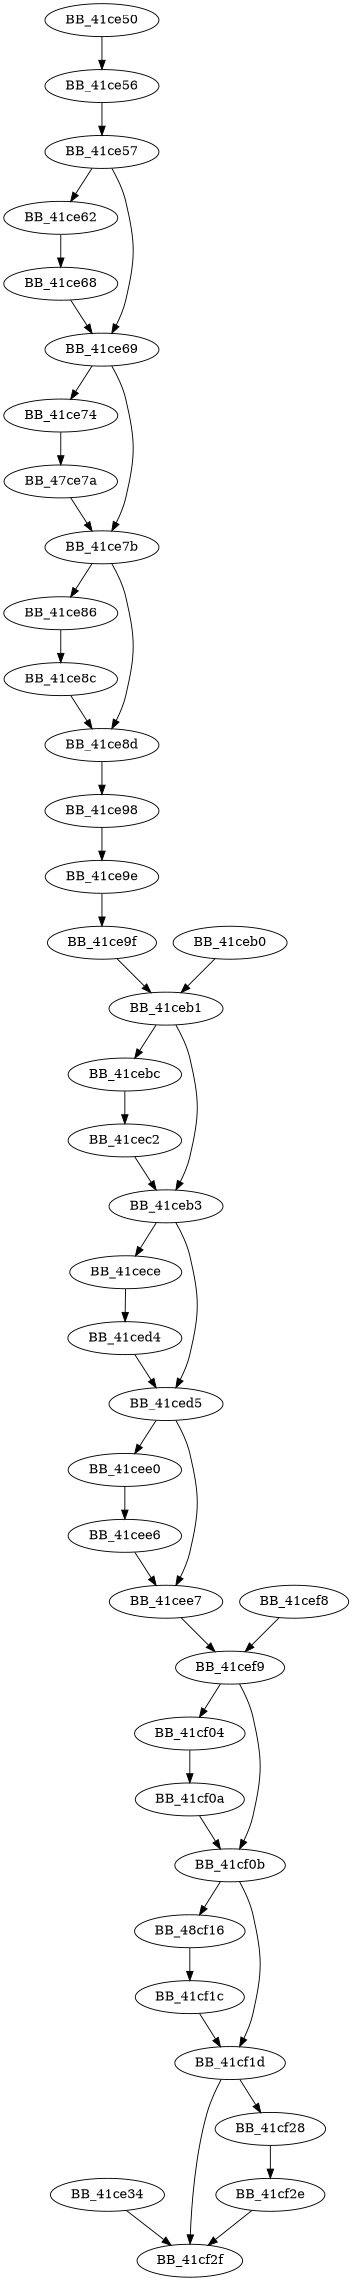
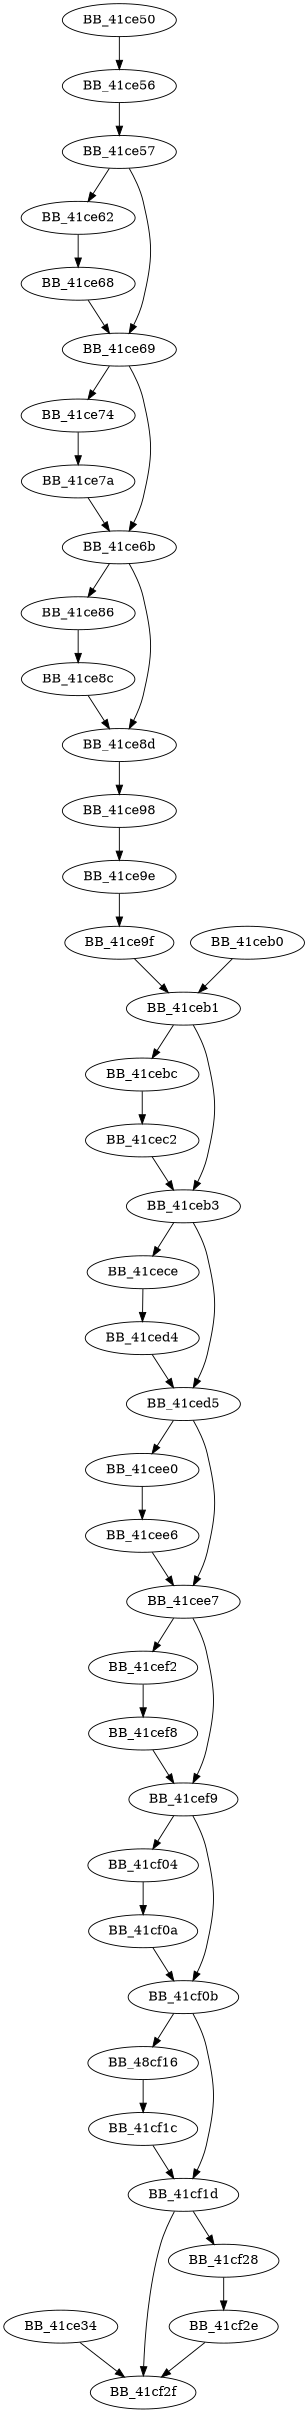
(61, 481) -> (78, 481)
(102, 547) -> (119, 547)
none -> (143, 1668)
